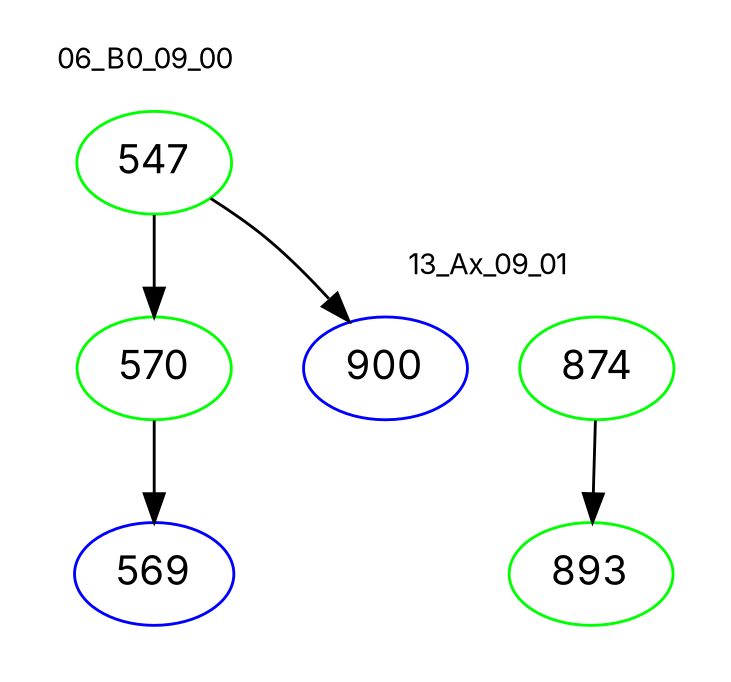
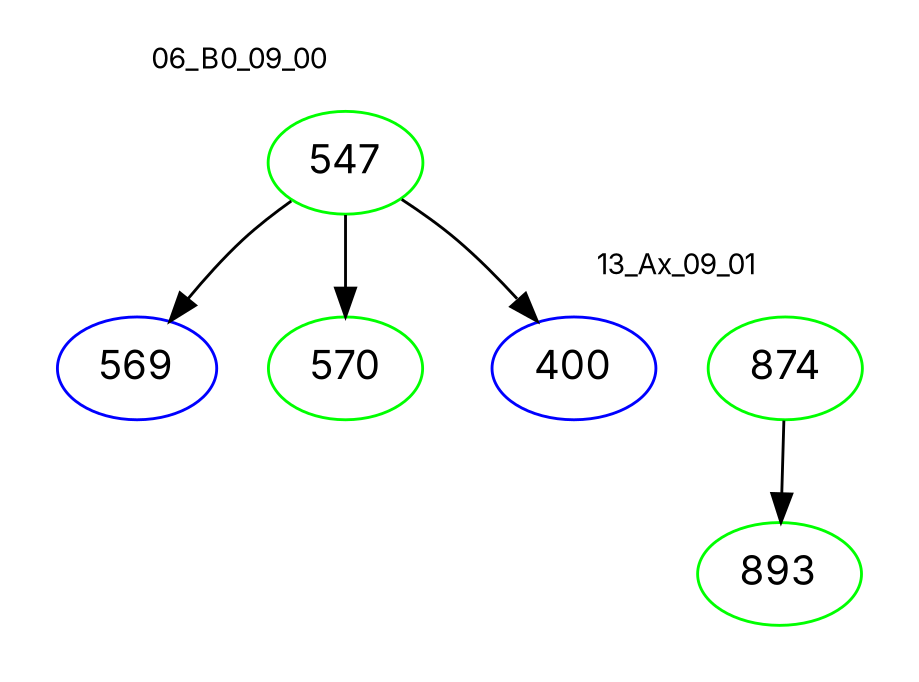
(386, 368) -> (574, 368)
(154, 457) -> (236, 246)
